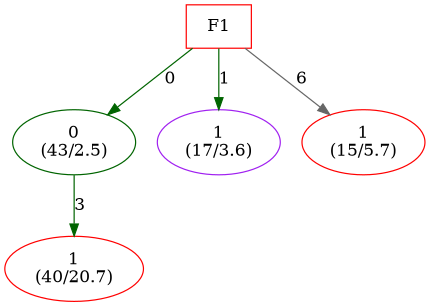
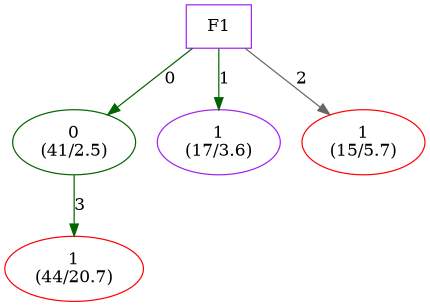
(219, 27) -> (219, 27)
(302, 79) -> (302, 79)
(74, 142) -> (74, 142)
(74, 269) -> (74, 269)
